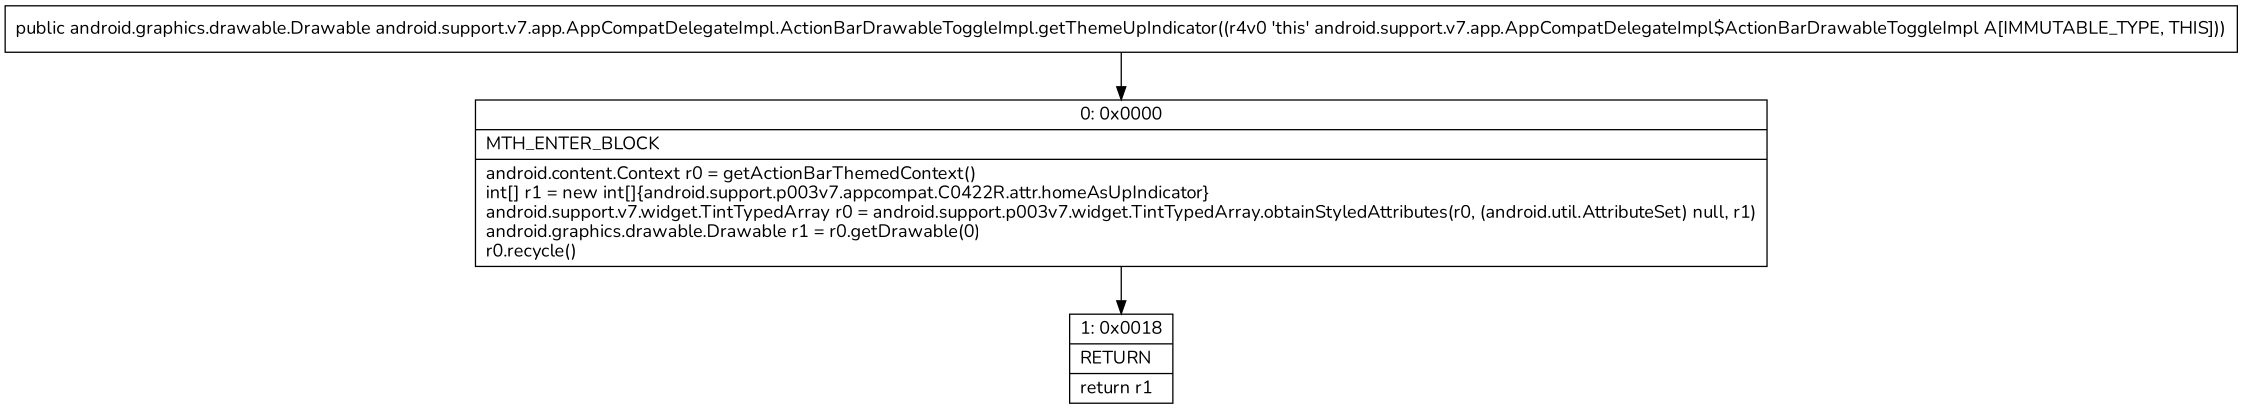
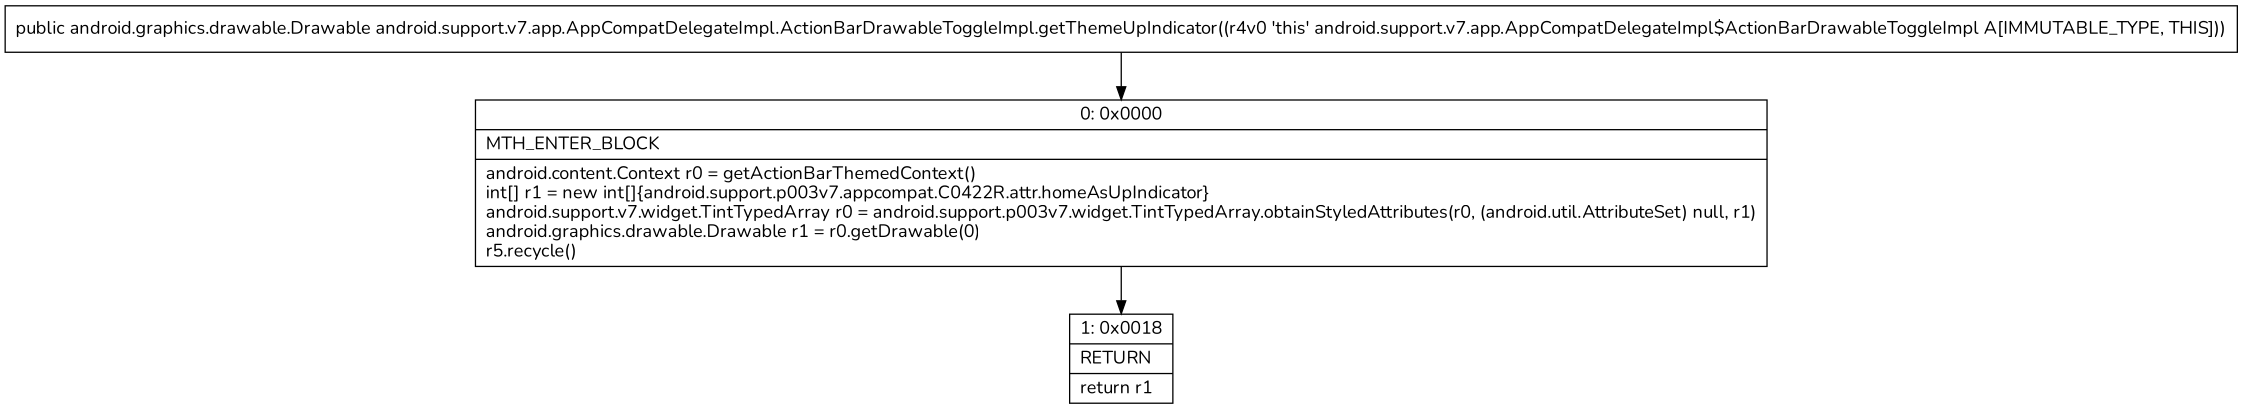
(532, 251) -> (532, 251)
